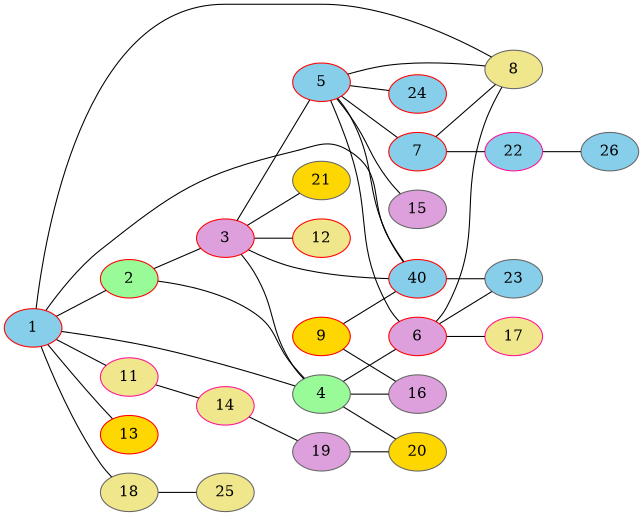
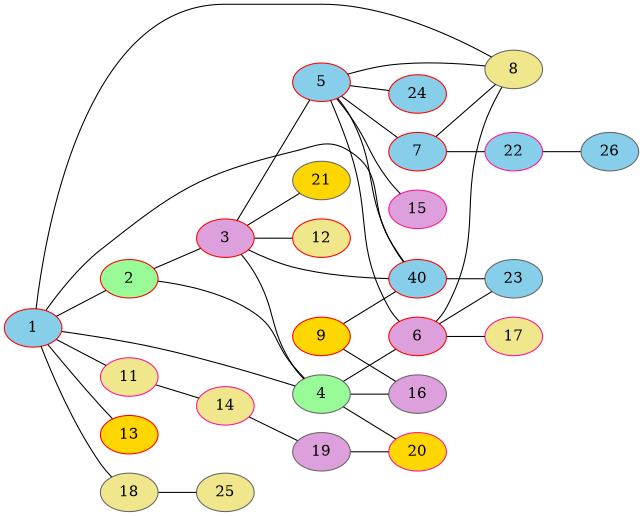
(418, 209) -> (418, 209)
(418, 452) -> (418, 452)
